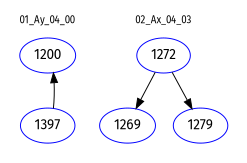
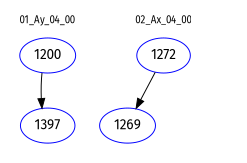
(164, 21) -> (164, 21)
(54, 96) -> (41, 86)
(201, 126) -> none
